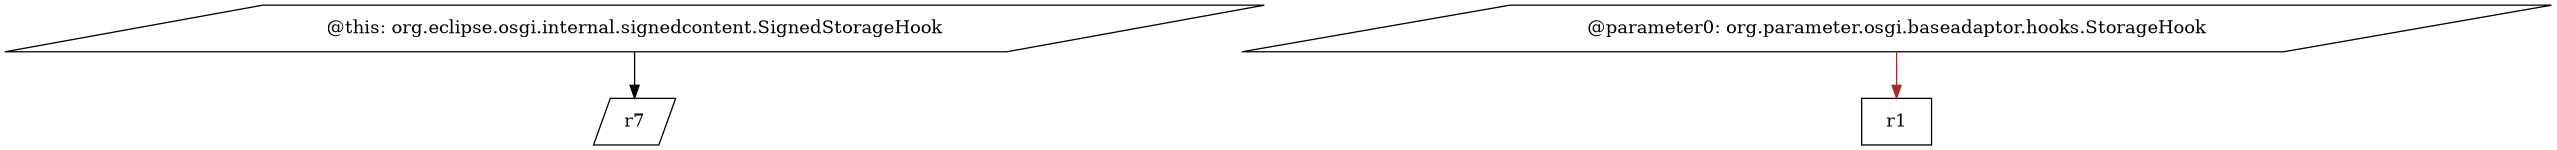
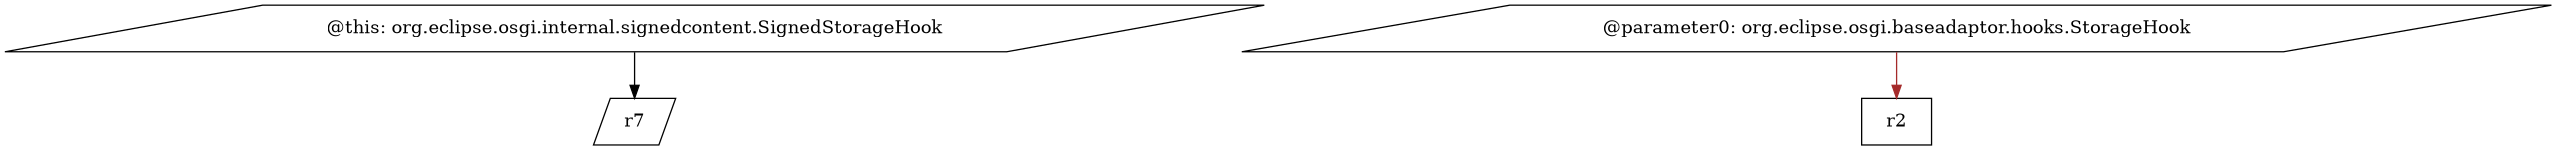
(1897, 28) -> (1897, 28)
(1897, 122) -> (1897, 122)
